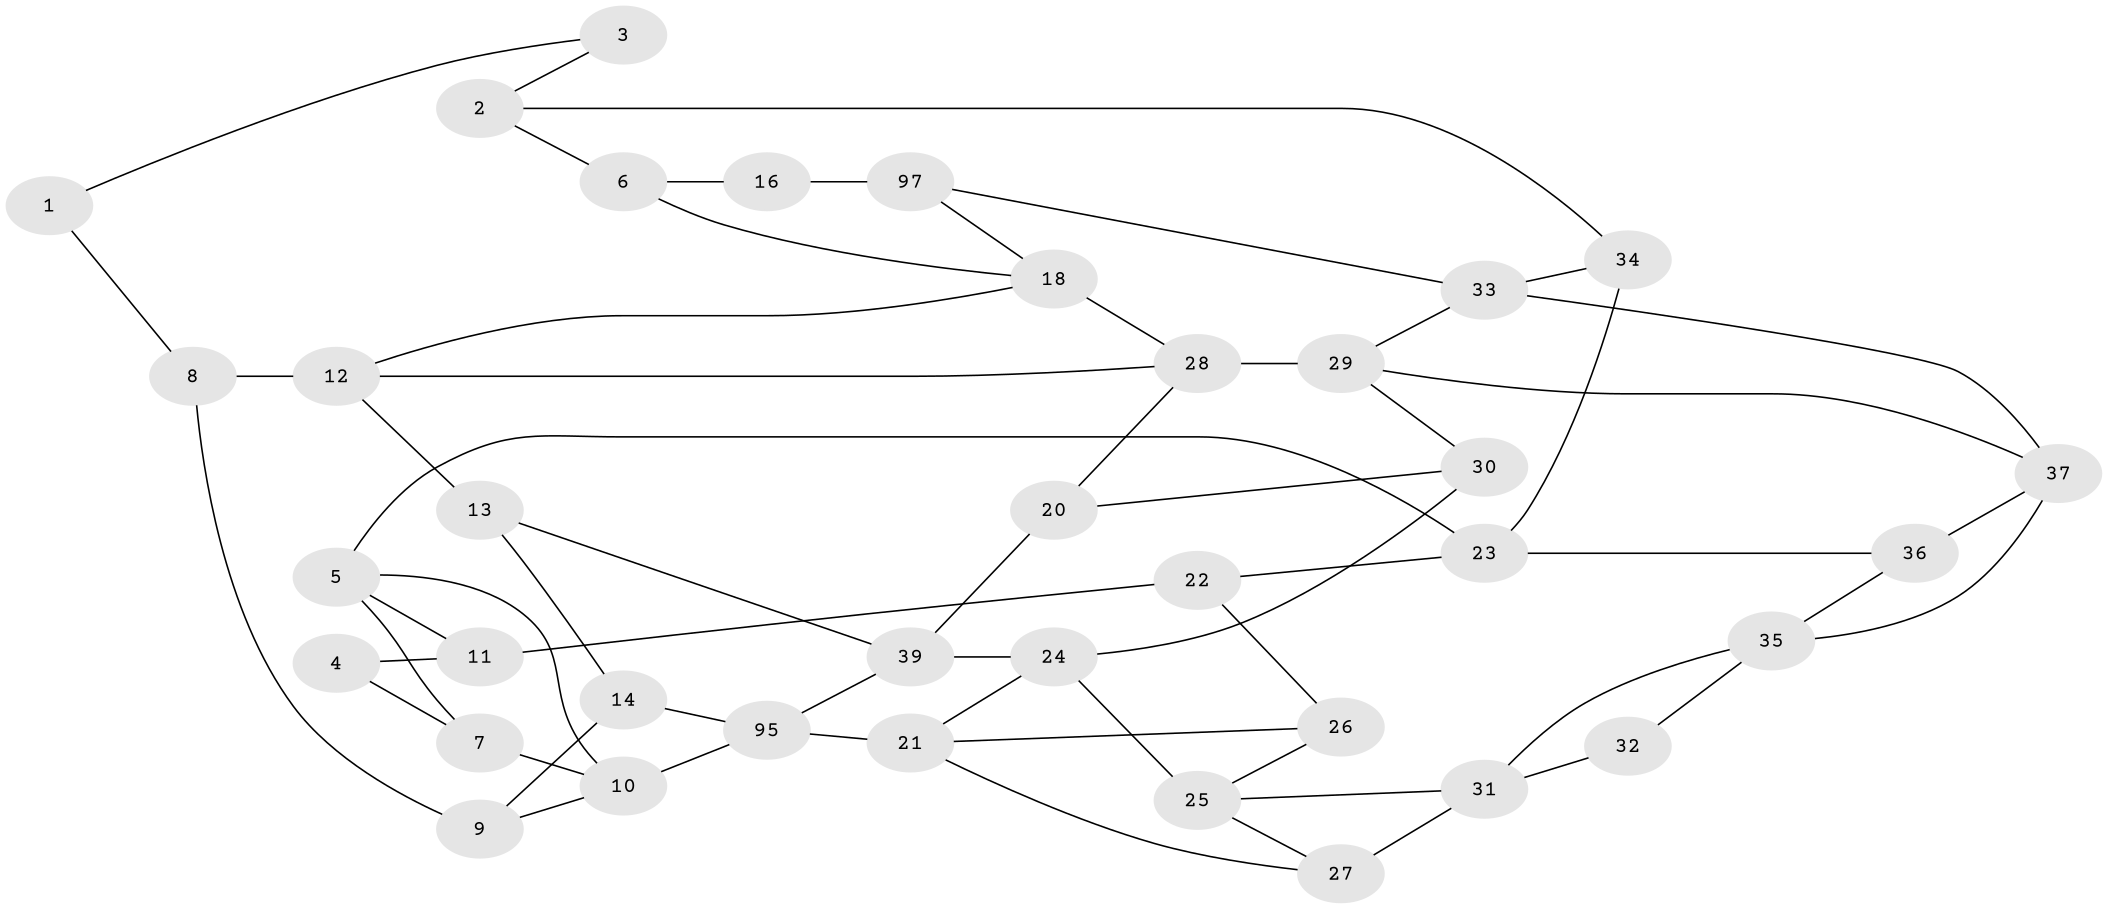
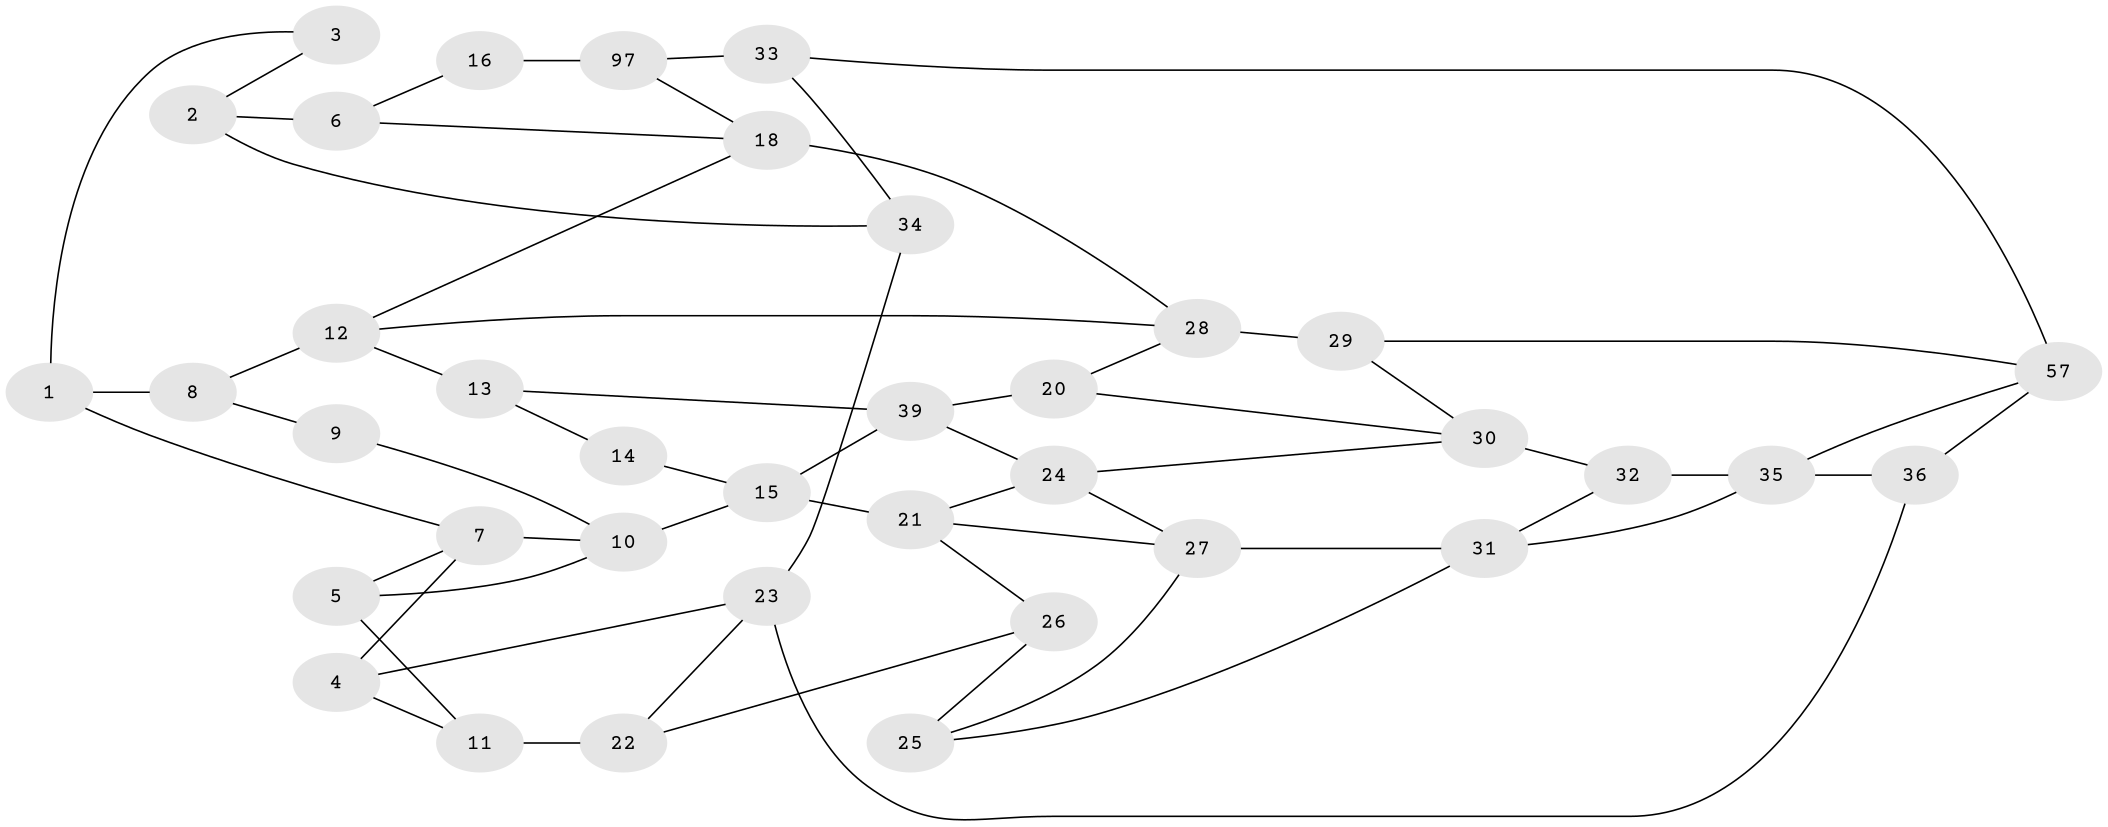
(1413, 327) -> none
(894, 437) -> (552, 639)
none -> (1556, 457)
none -> (260, 473)
(2058, 474) -> (2058, 372)
(1121, 724) -> (1126, 512)
(767, 730) -> (767, 493)
(543, 773) -> none
